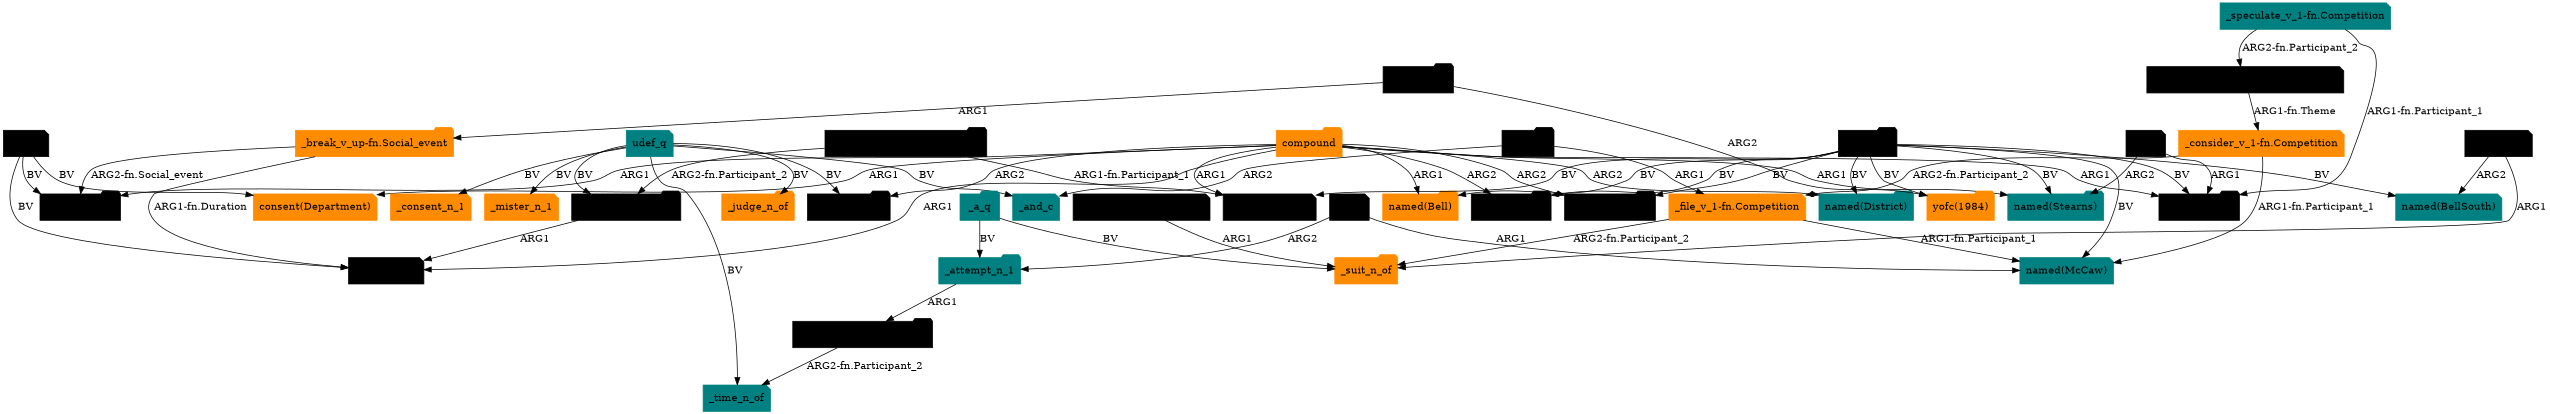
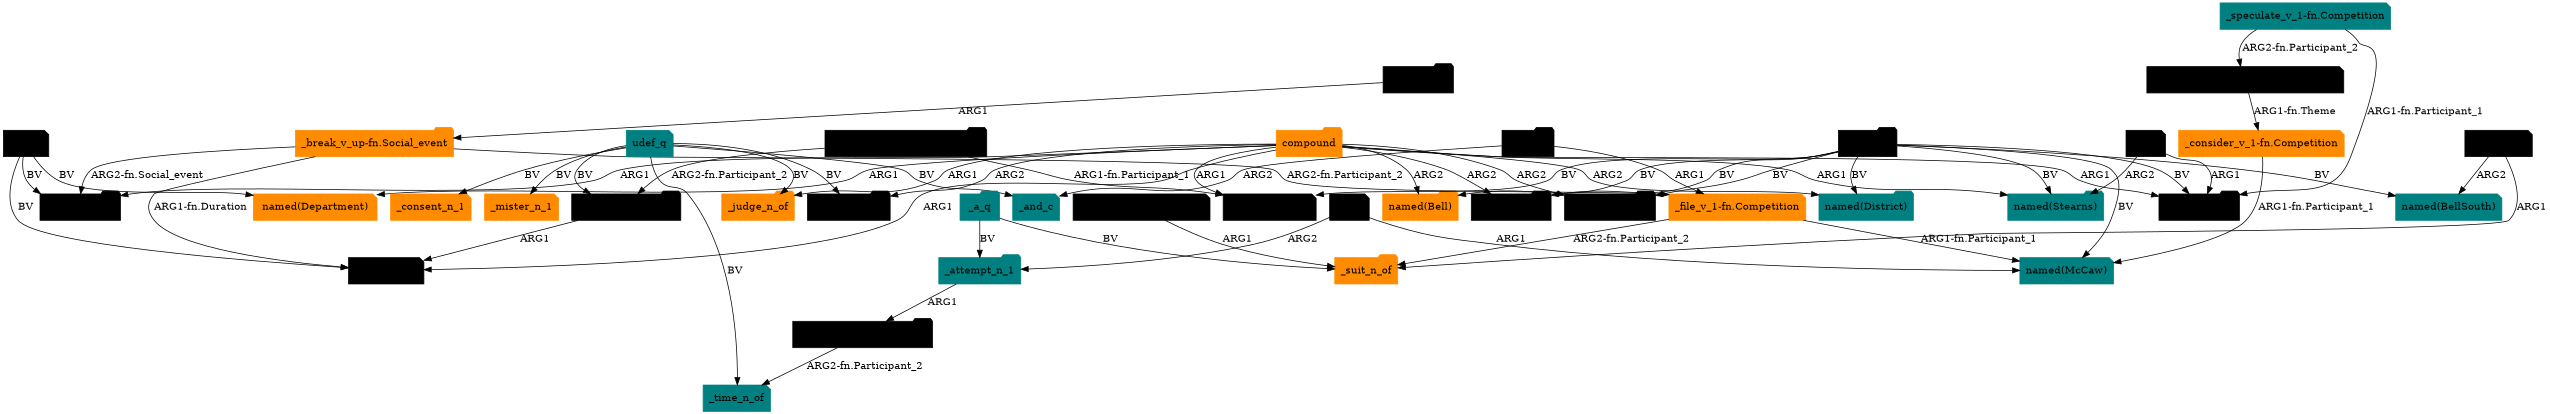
(2021, 158) -> (1090, 161)
none -> (964, 165)
(1429, 175) -> (1429, 175)
(315, 207) -> (315, 207)
(1961, 207) -> none
